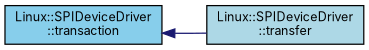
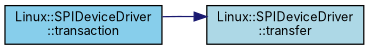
(191, 33) -> (178, 17)
